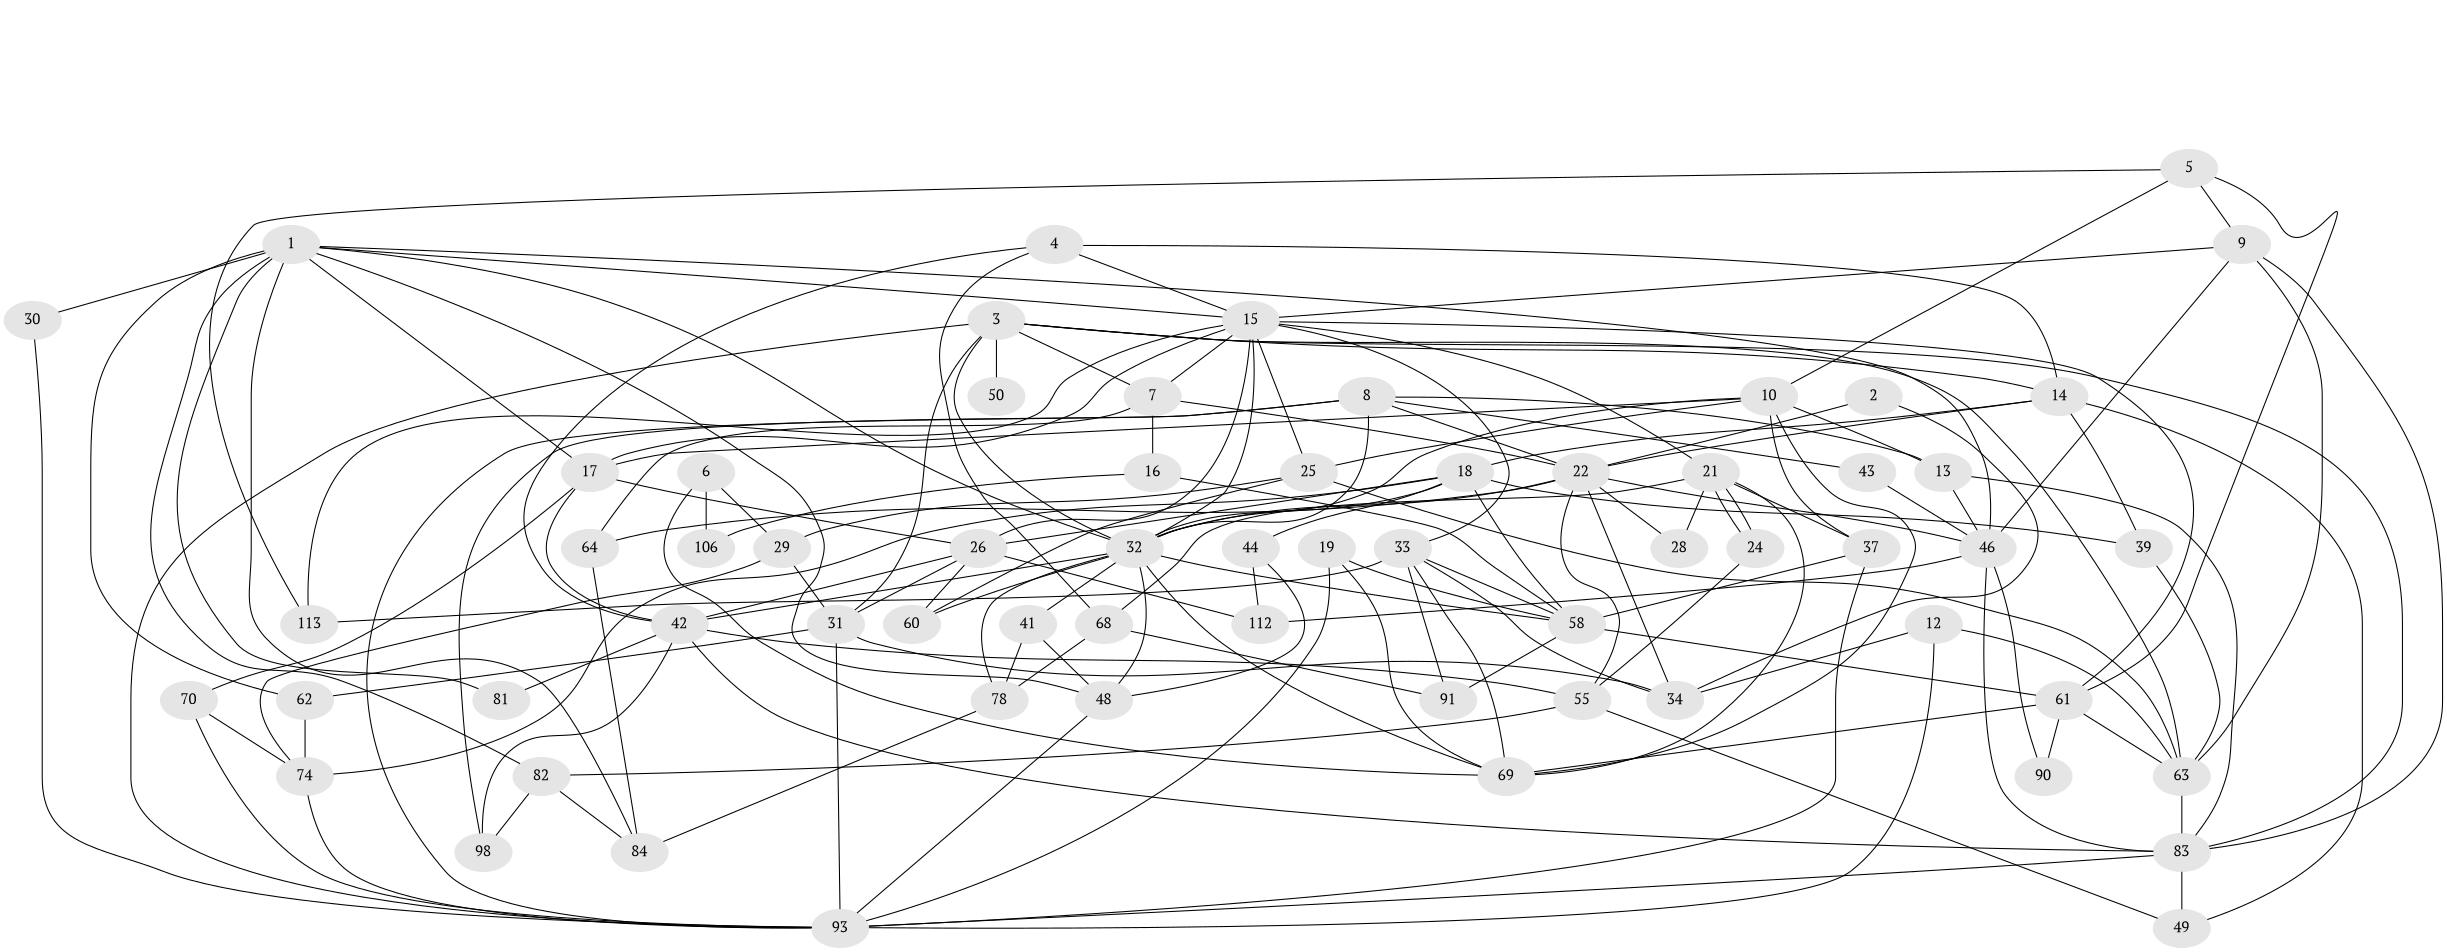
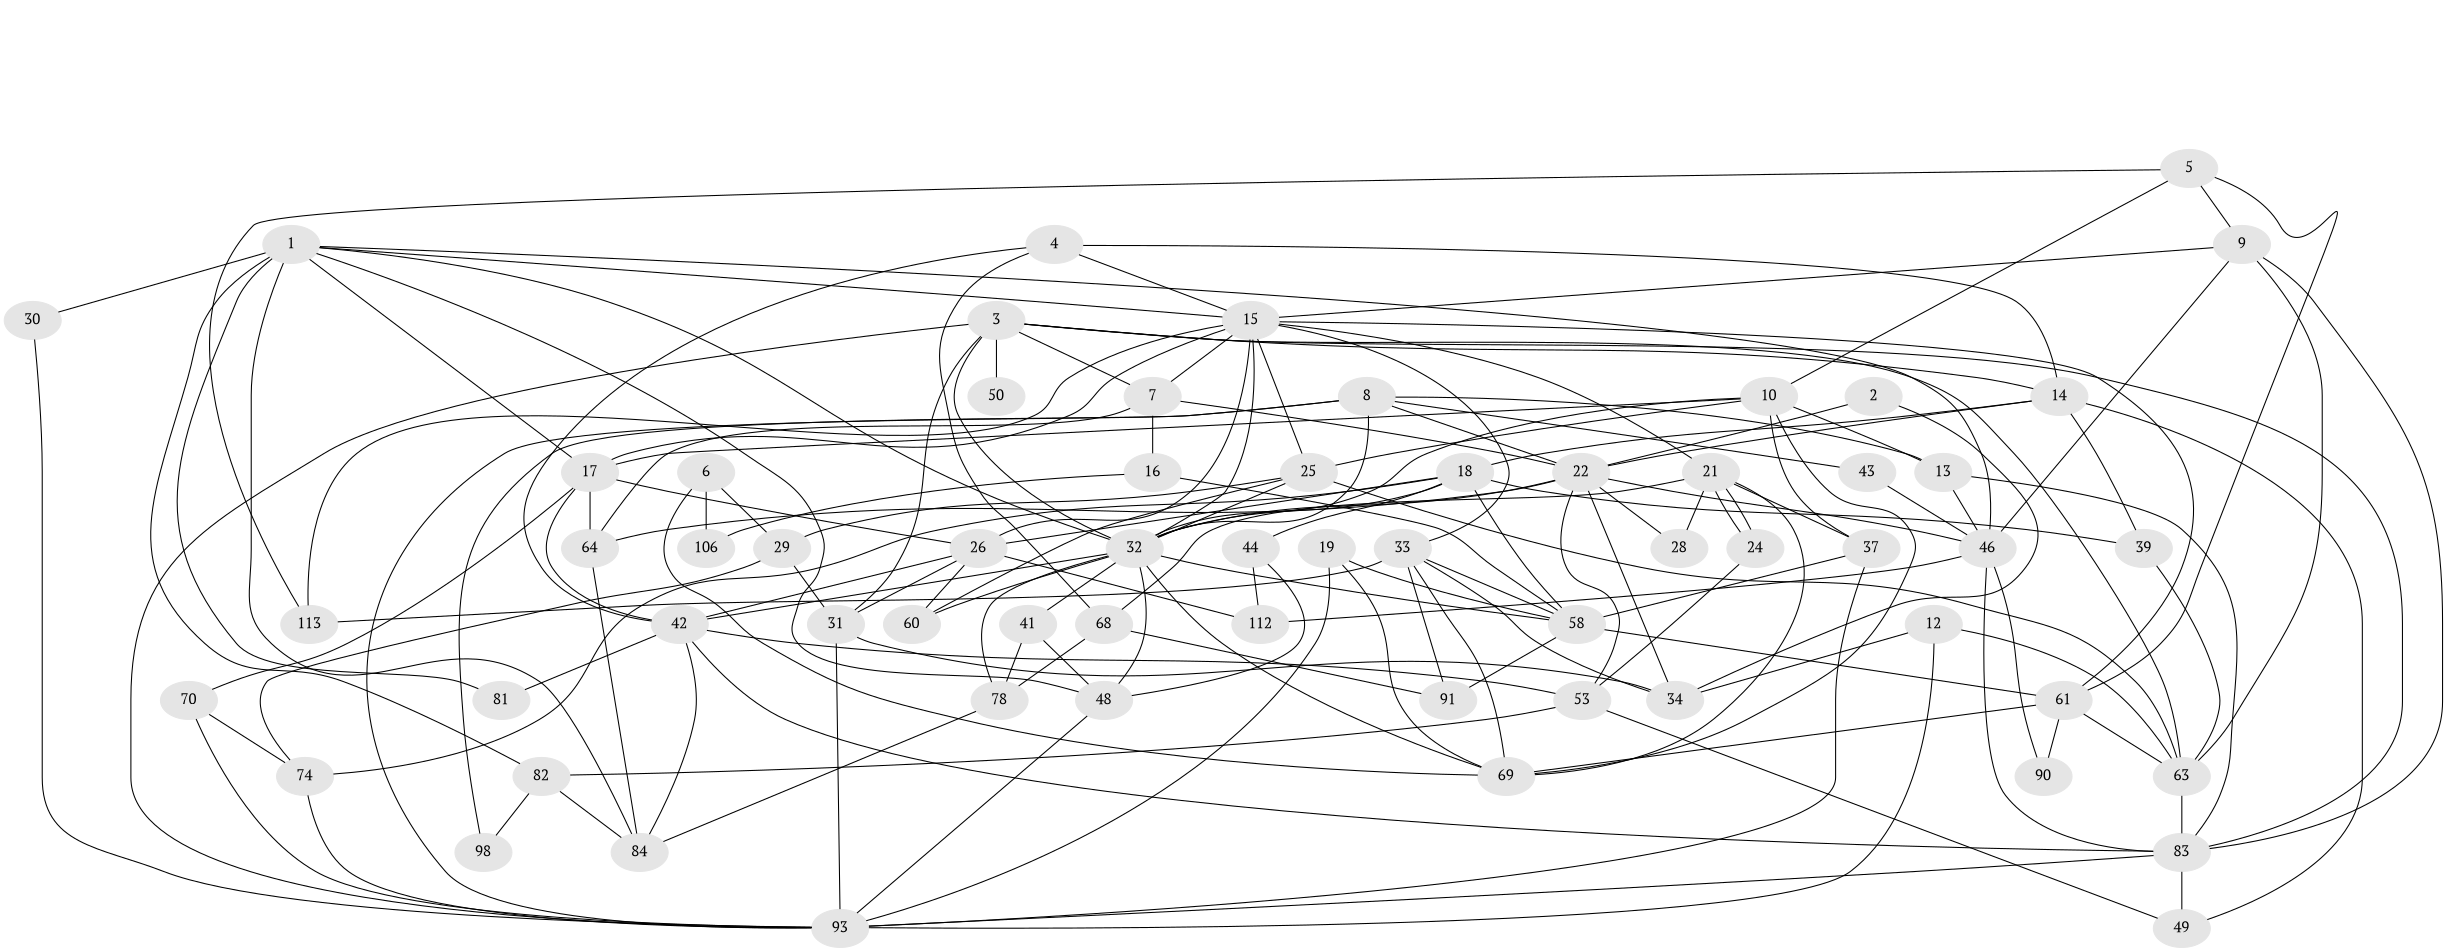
none -> (1222, 510)
none -> (590, 511)
(305, 700) -> none
(1582, 700) -> (1582, 700)
(566, 735) -> (689, 742)
